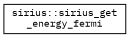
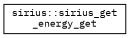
(65, 19) -> (65, 19)
